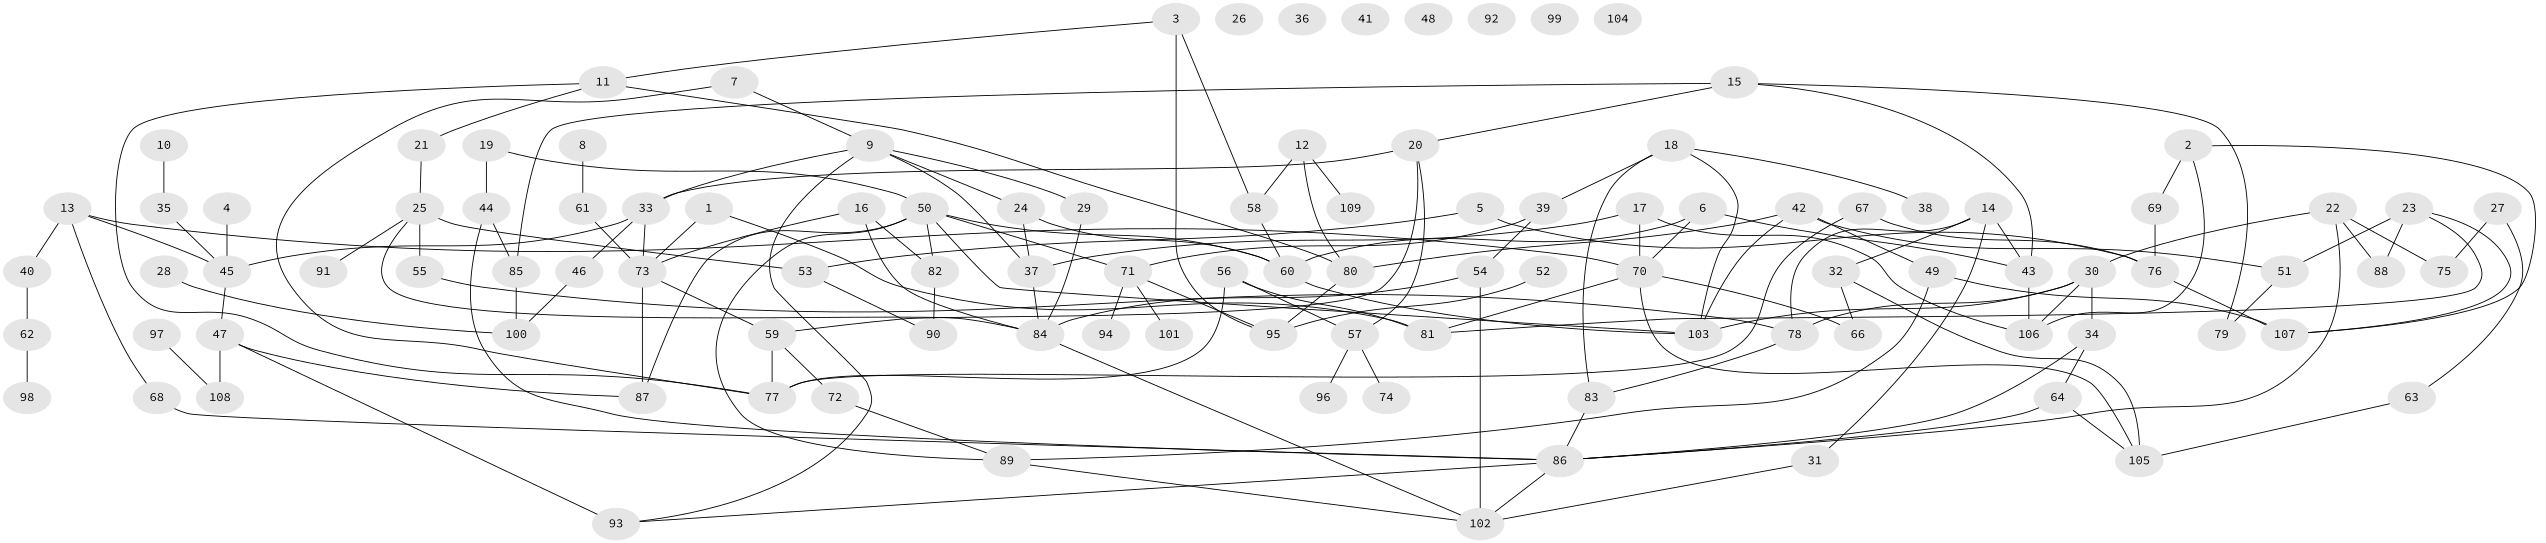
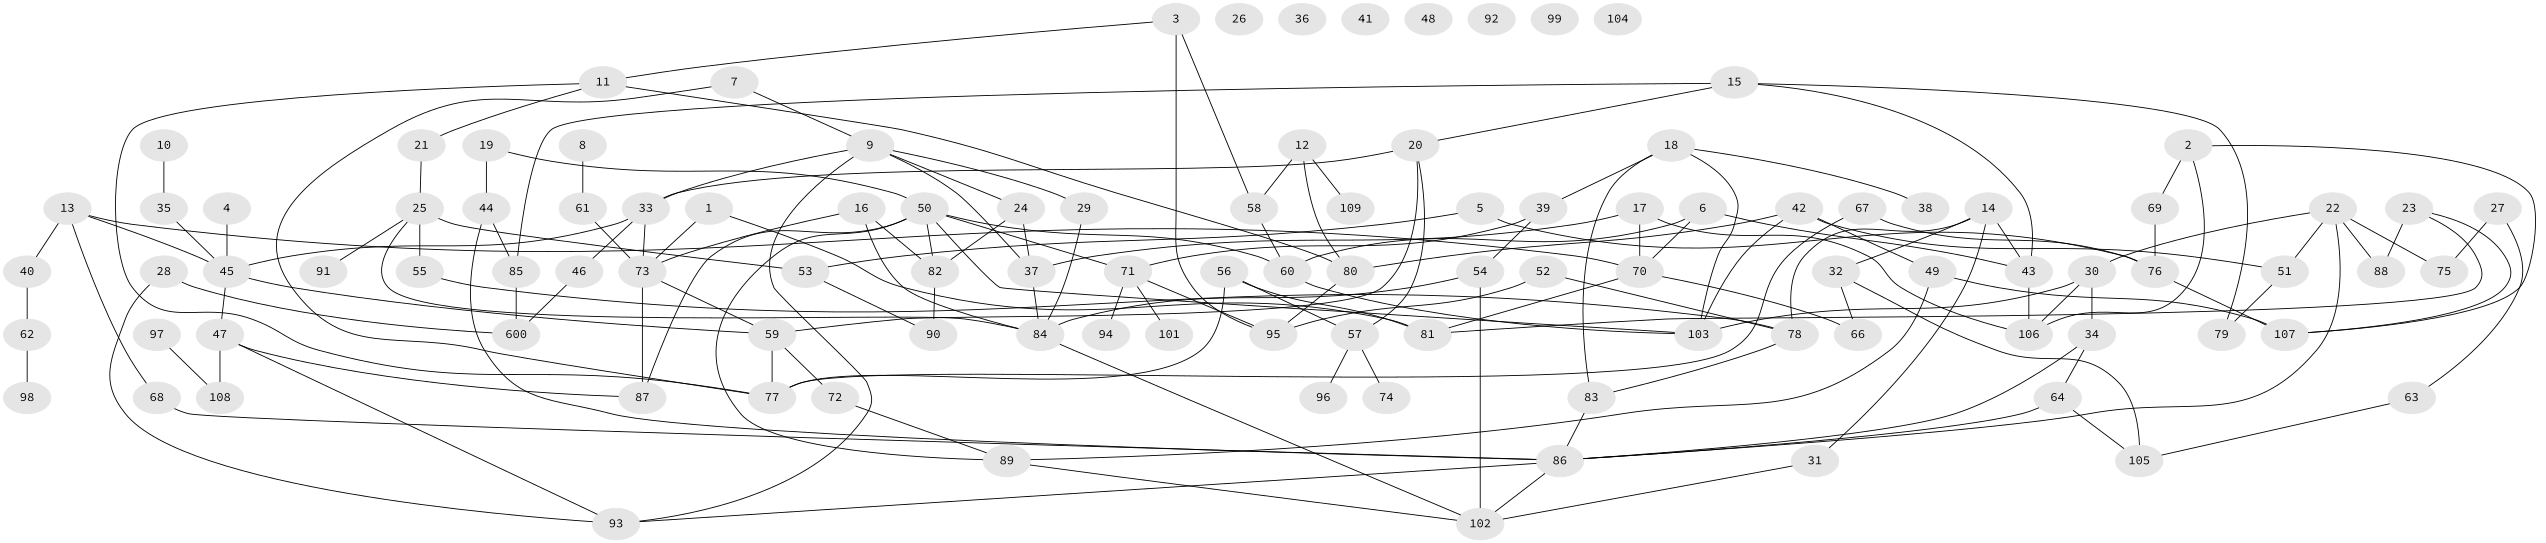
(1154, 240) -> (978, 240)
(2347, 240) -> (2309, 240)
(1943, 303) -> (1669, 303)
none -> (410, 304)
(516, 335) -> (516, 335)
(1881, 369) -> none
none -> (281, 480)
